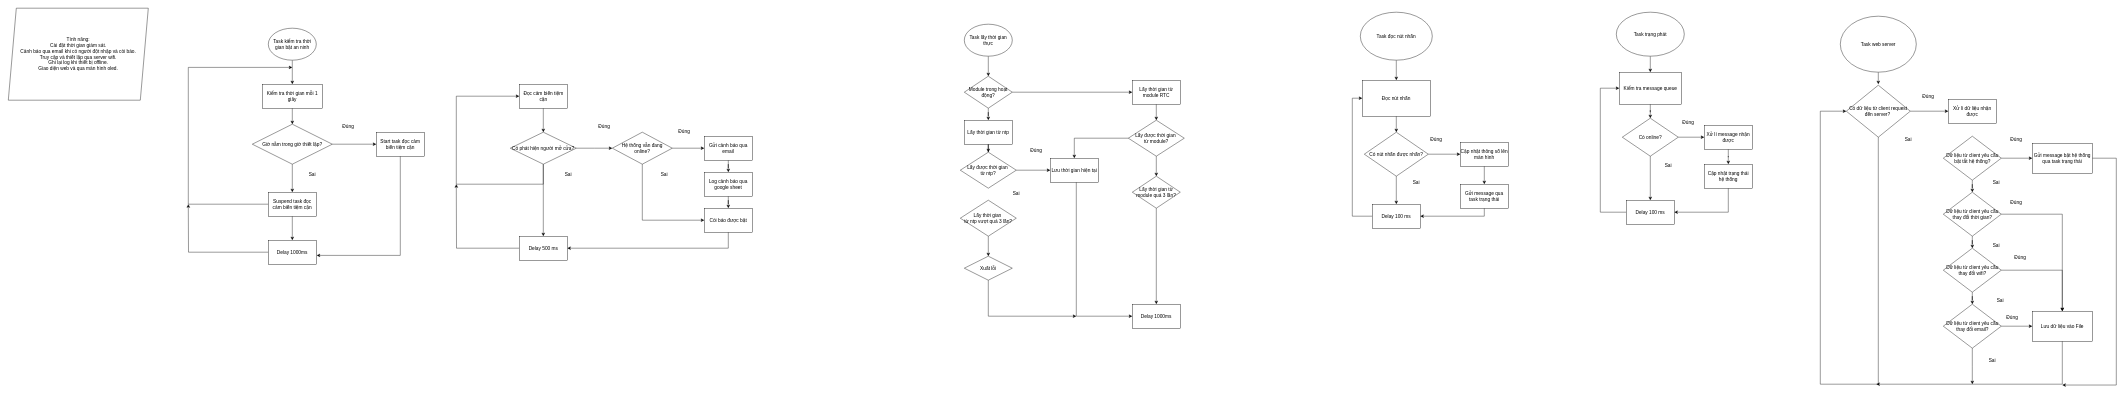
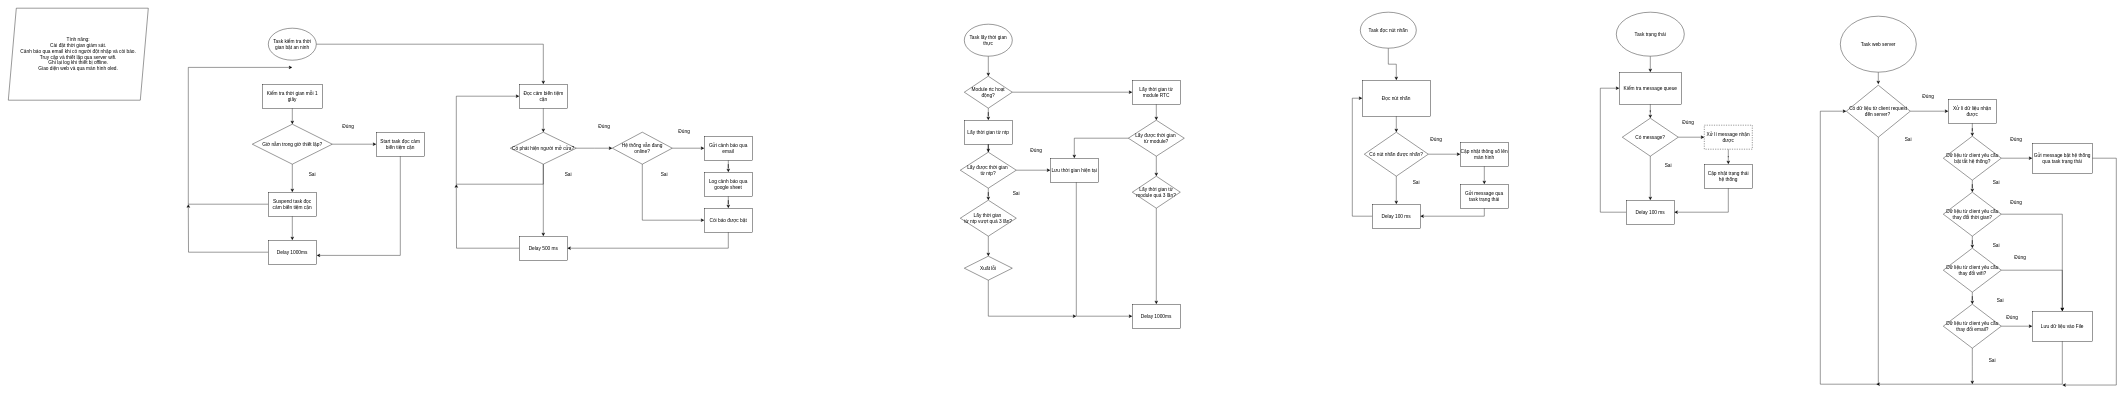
(1650, 34) -> (1650, 34)
(1396, 36) -> (1388, 30)
(292, 80) -> (543, 80)
(988, 92) -> (988, 92)
none -> (1972, 130)
(1650, 137) -> (1650, 137)
(1728, 137) -> (1728, 137)
none -> (988, 195)
